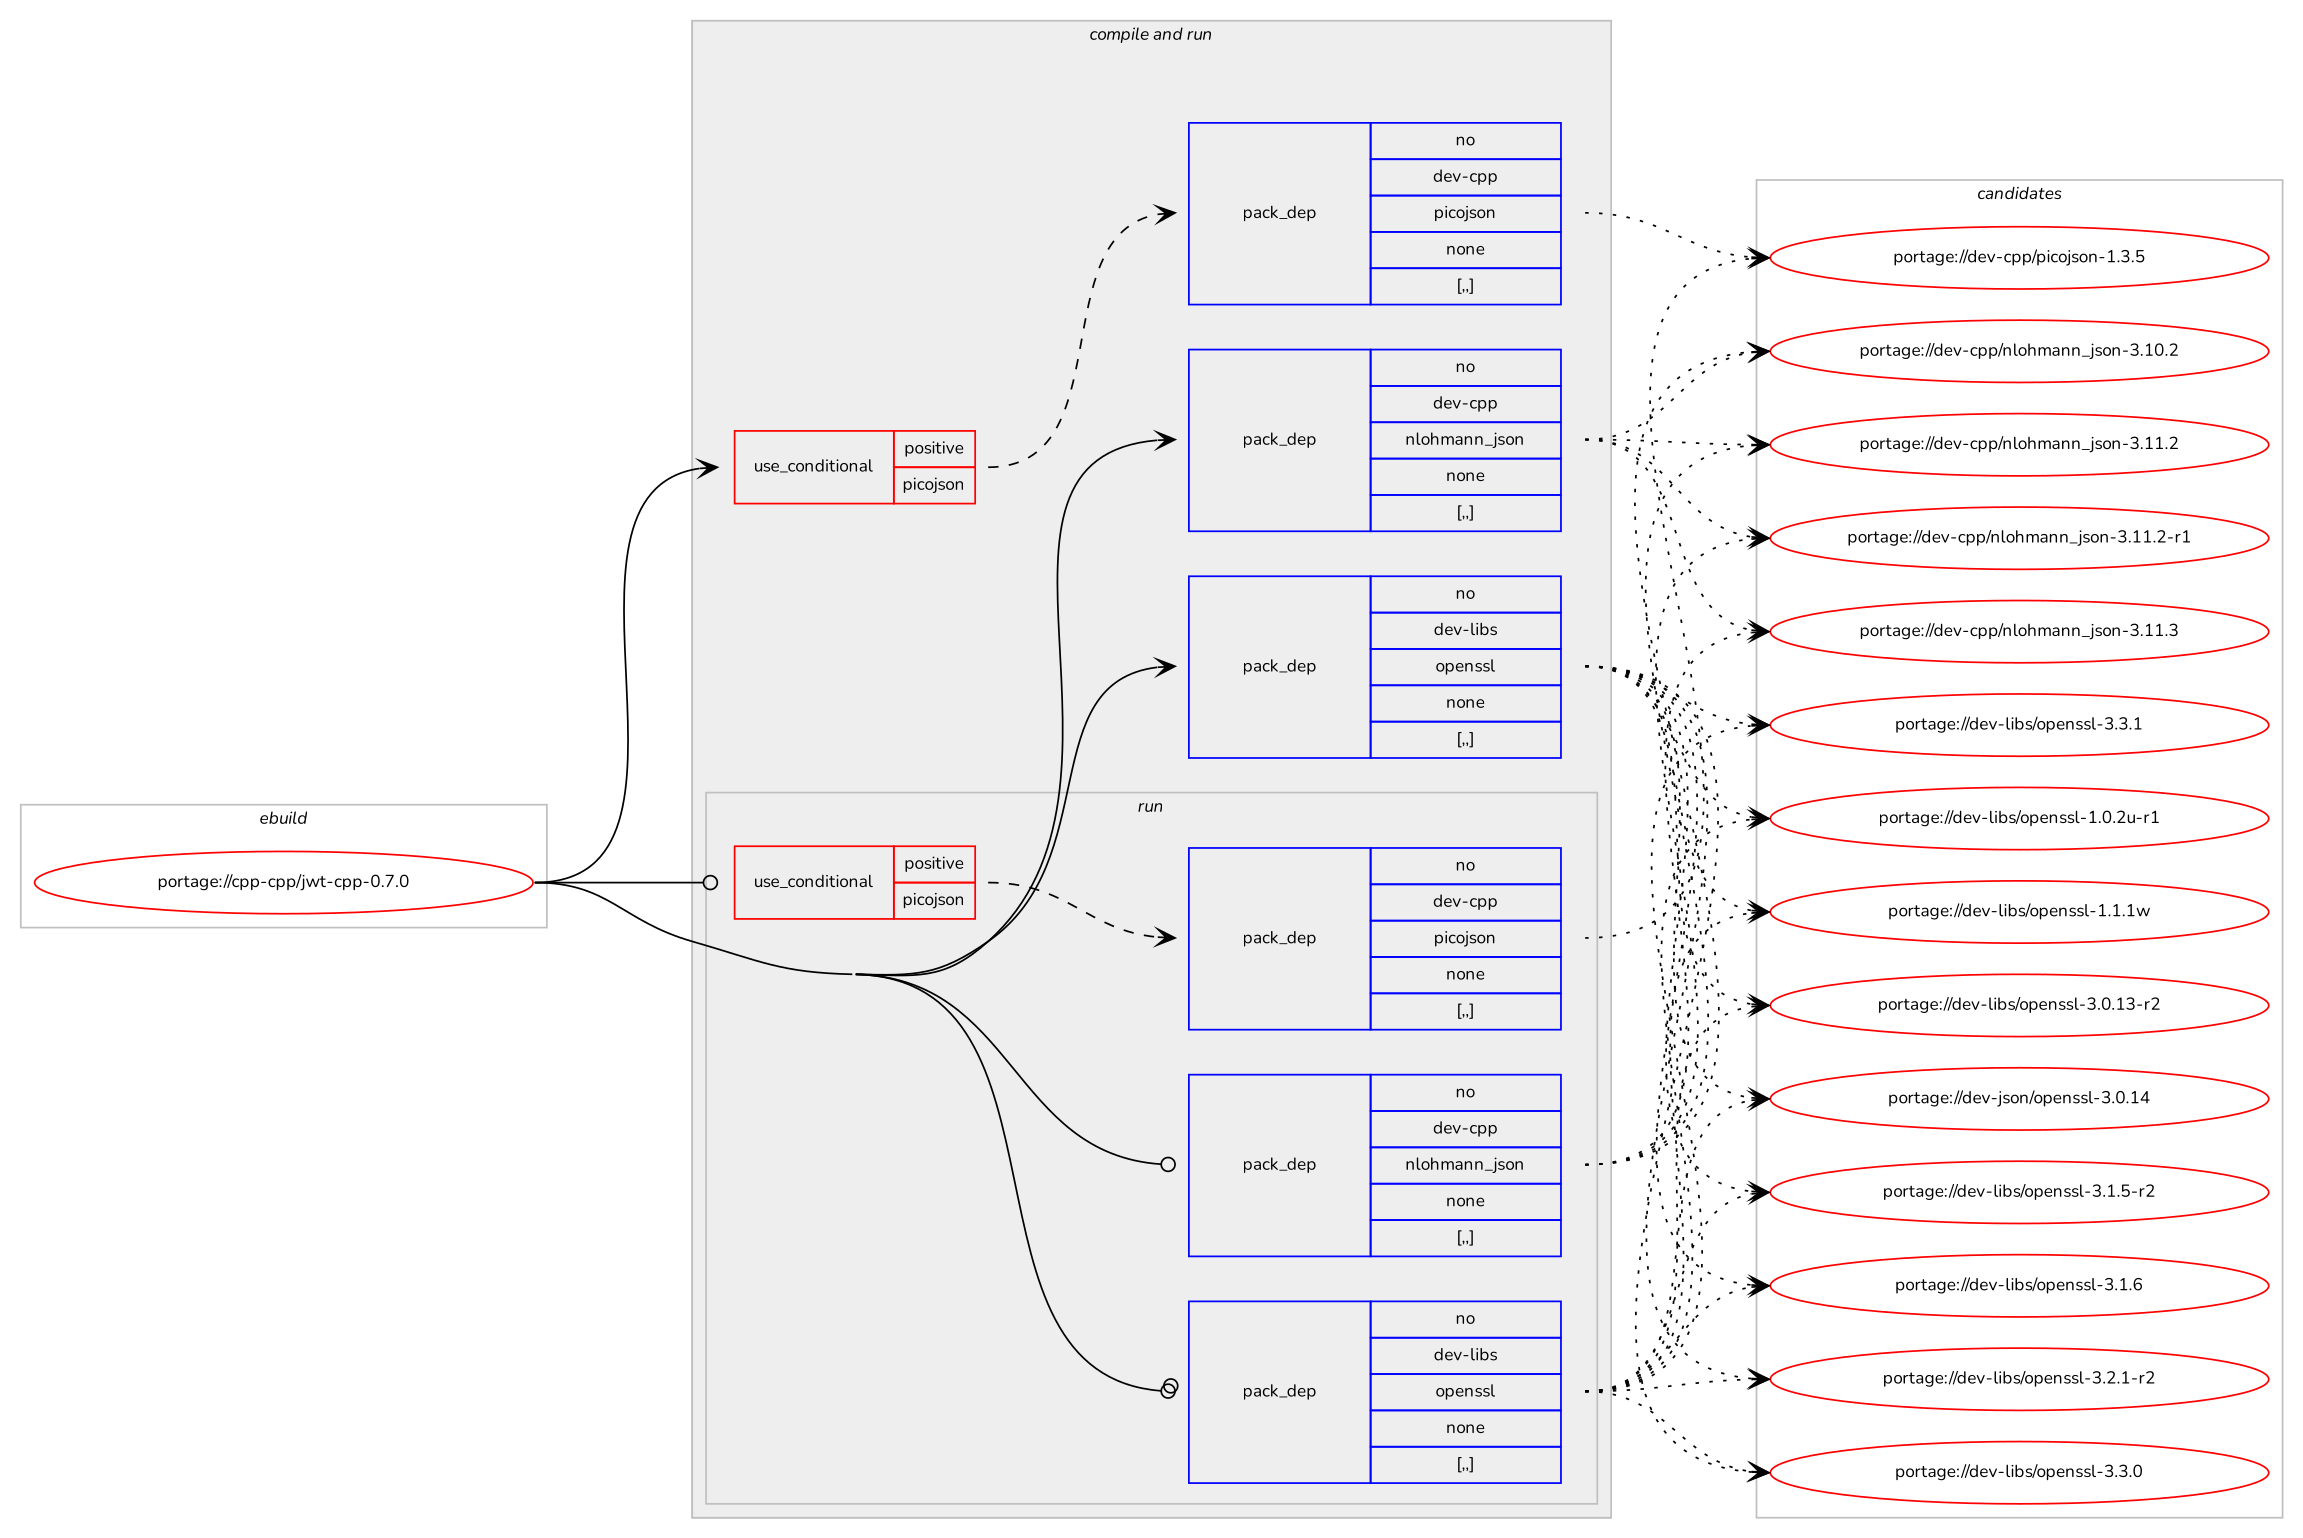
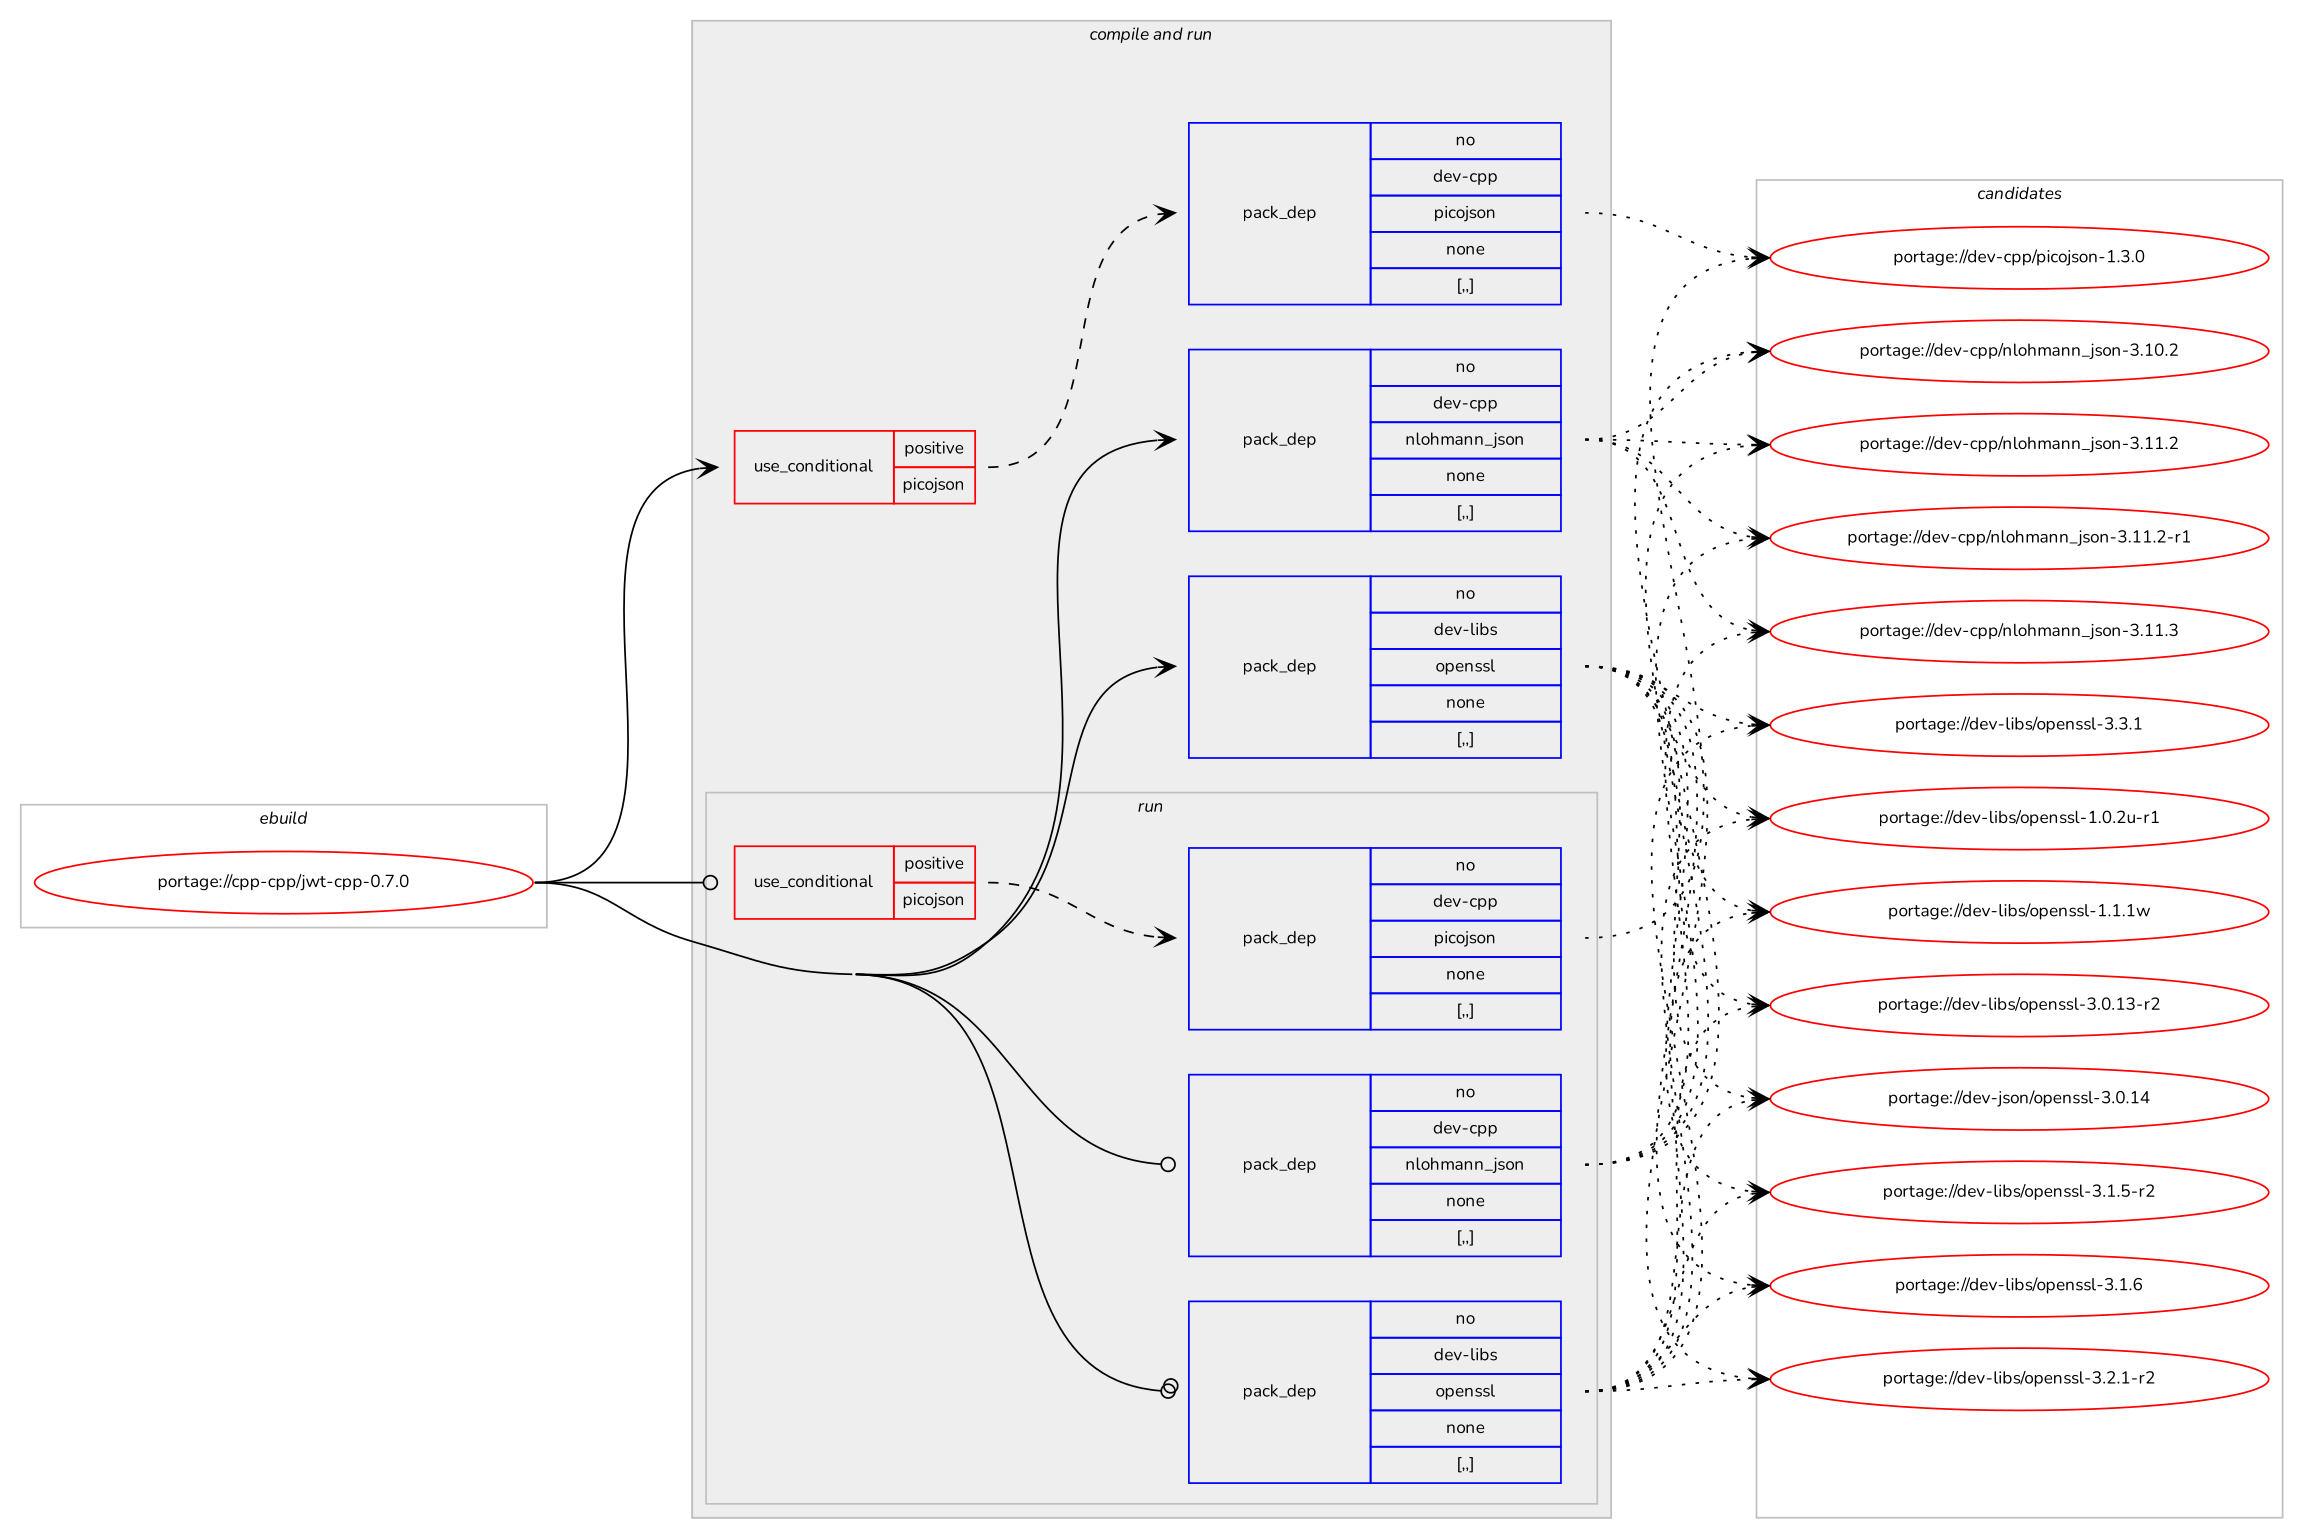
(2020, 258) -> (2020, 258)
(2020, 1473) -> none
